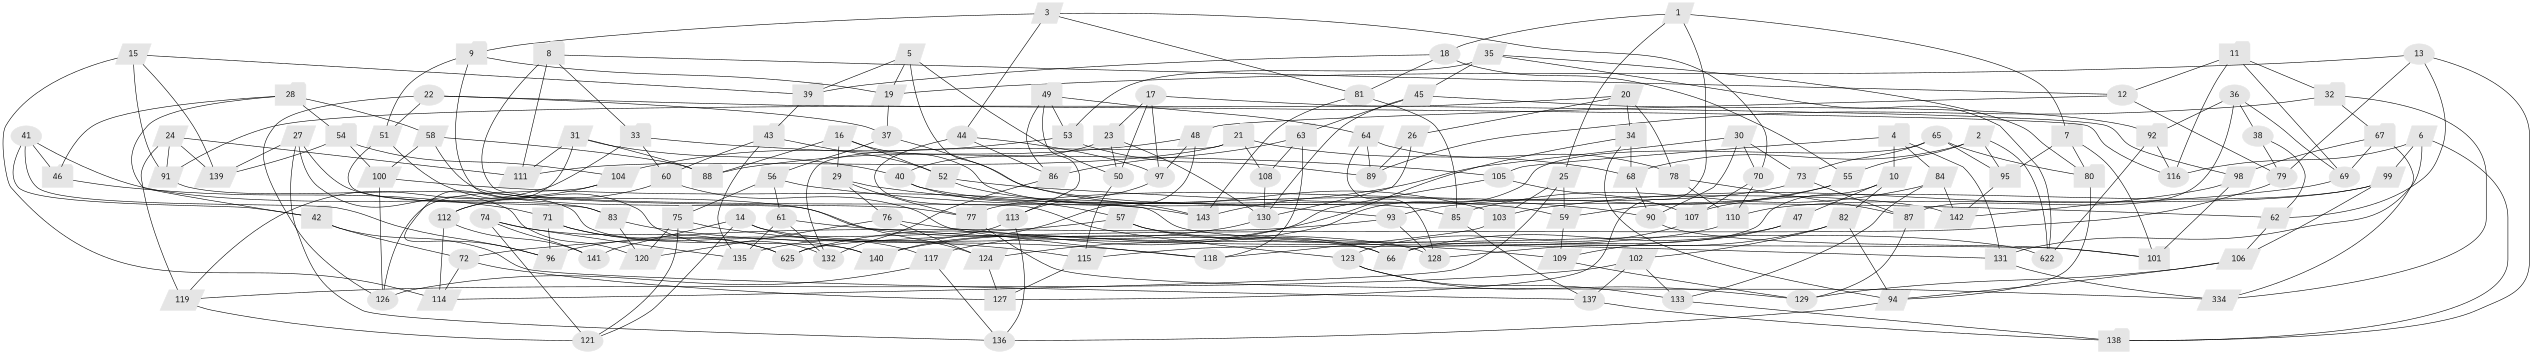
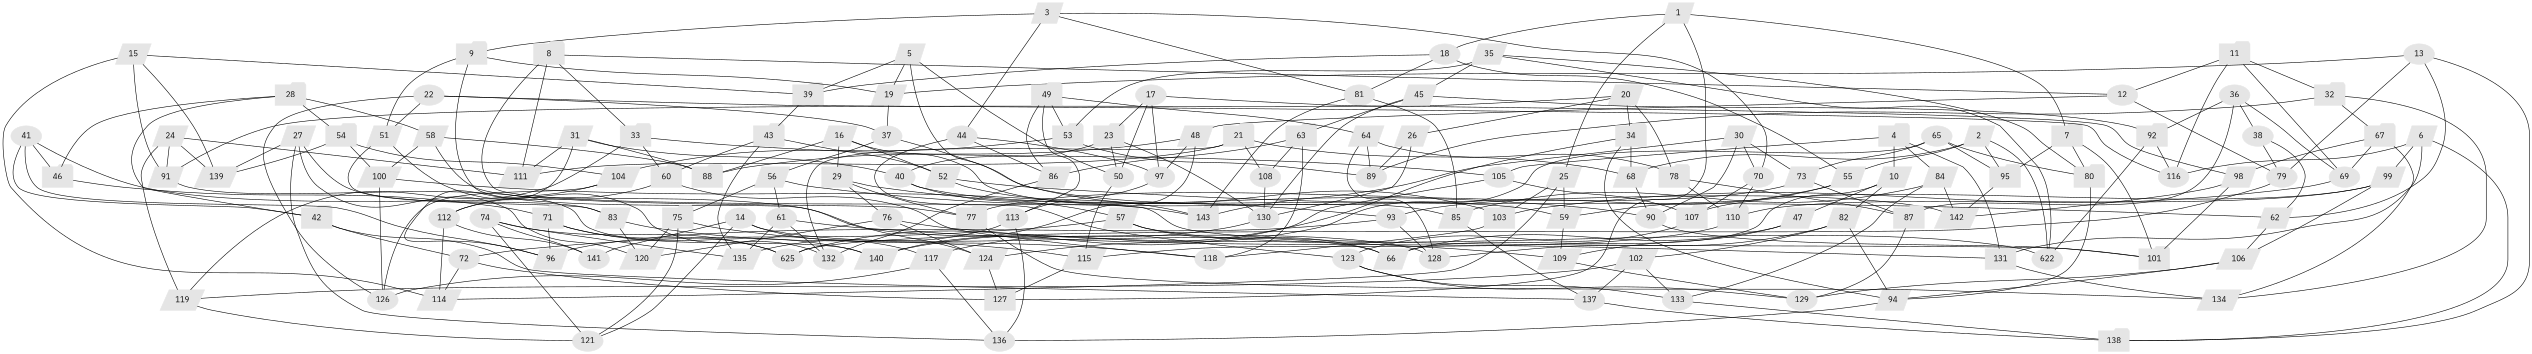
(2219, 300) -> (2219, 300)
